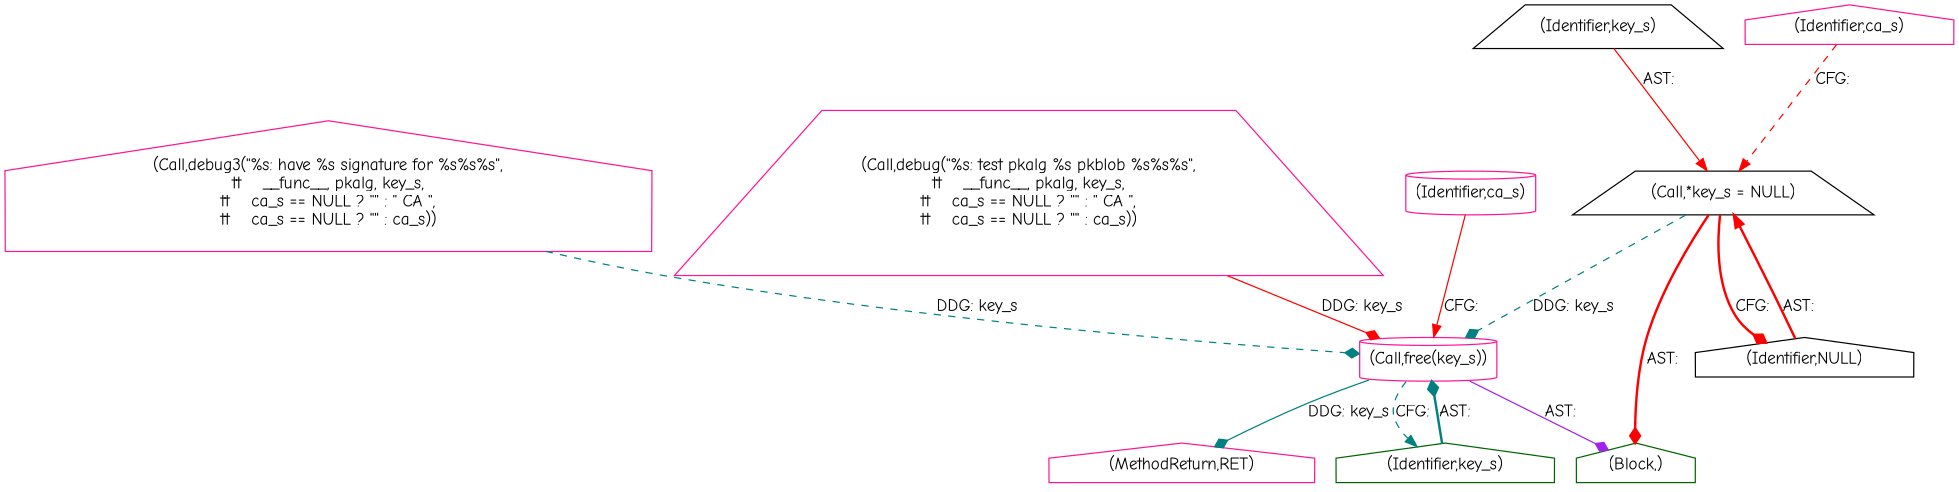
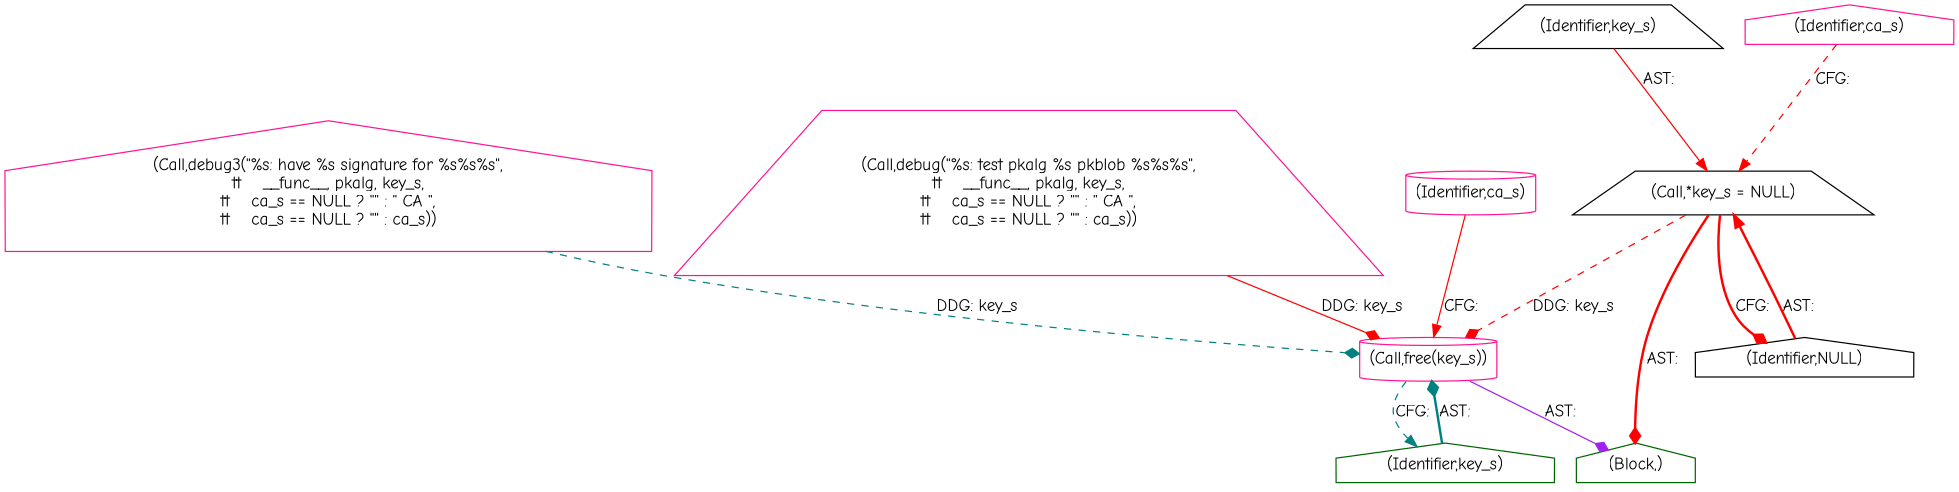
(1582, 273) -> (1582, 273)
(1182, 465) -> none
